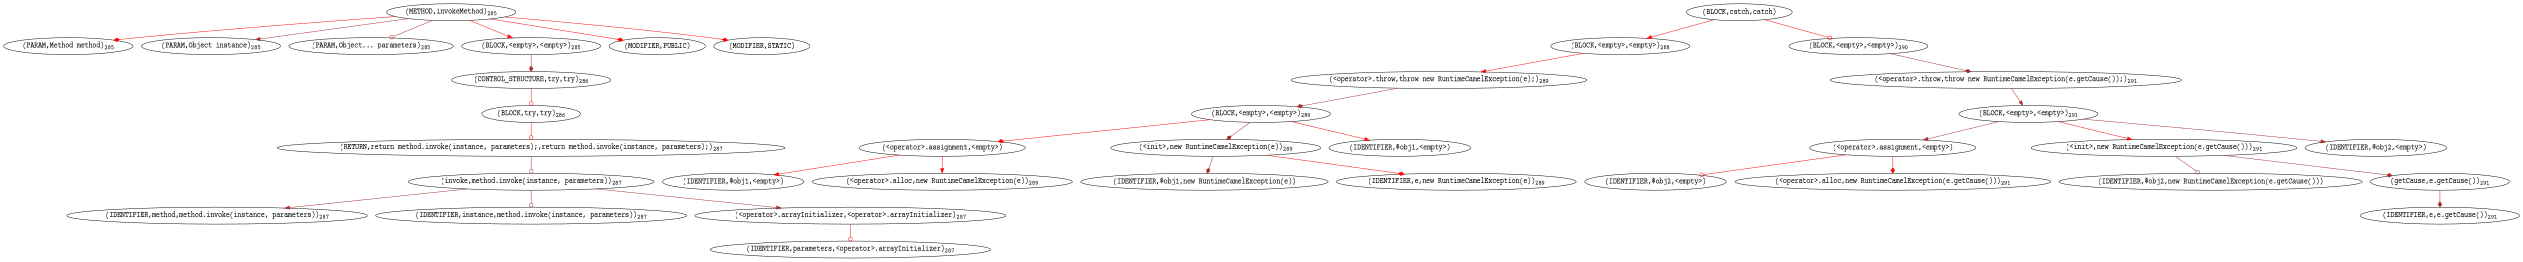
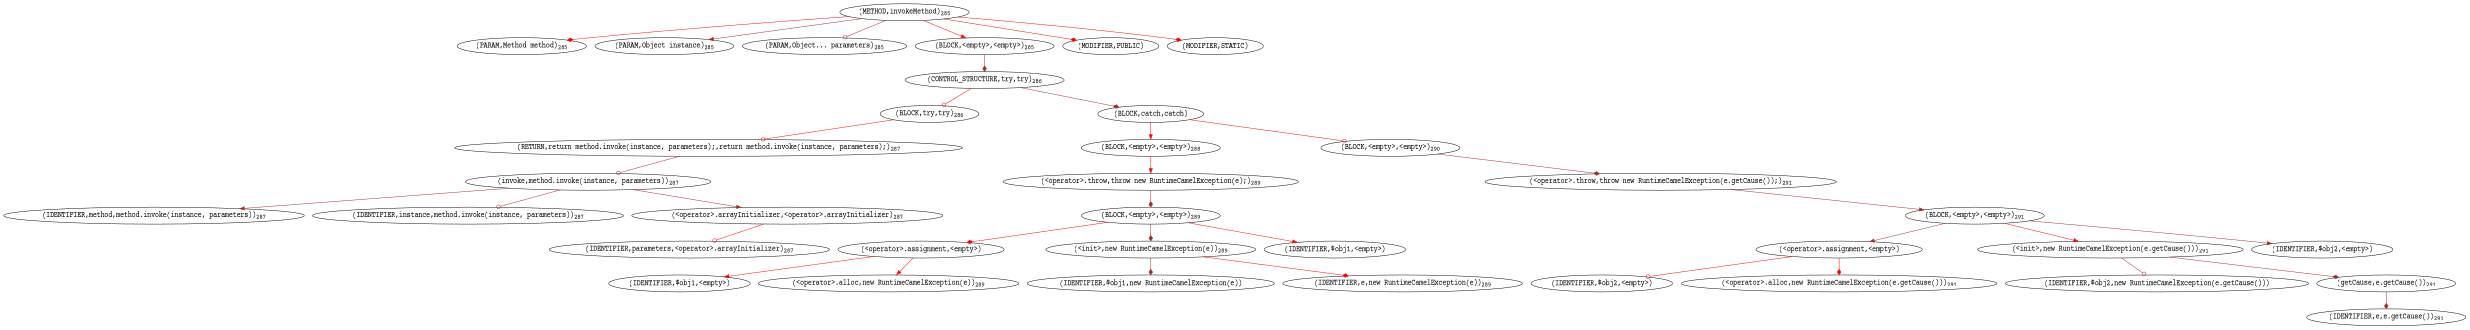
none -> (1067, 97)
